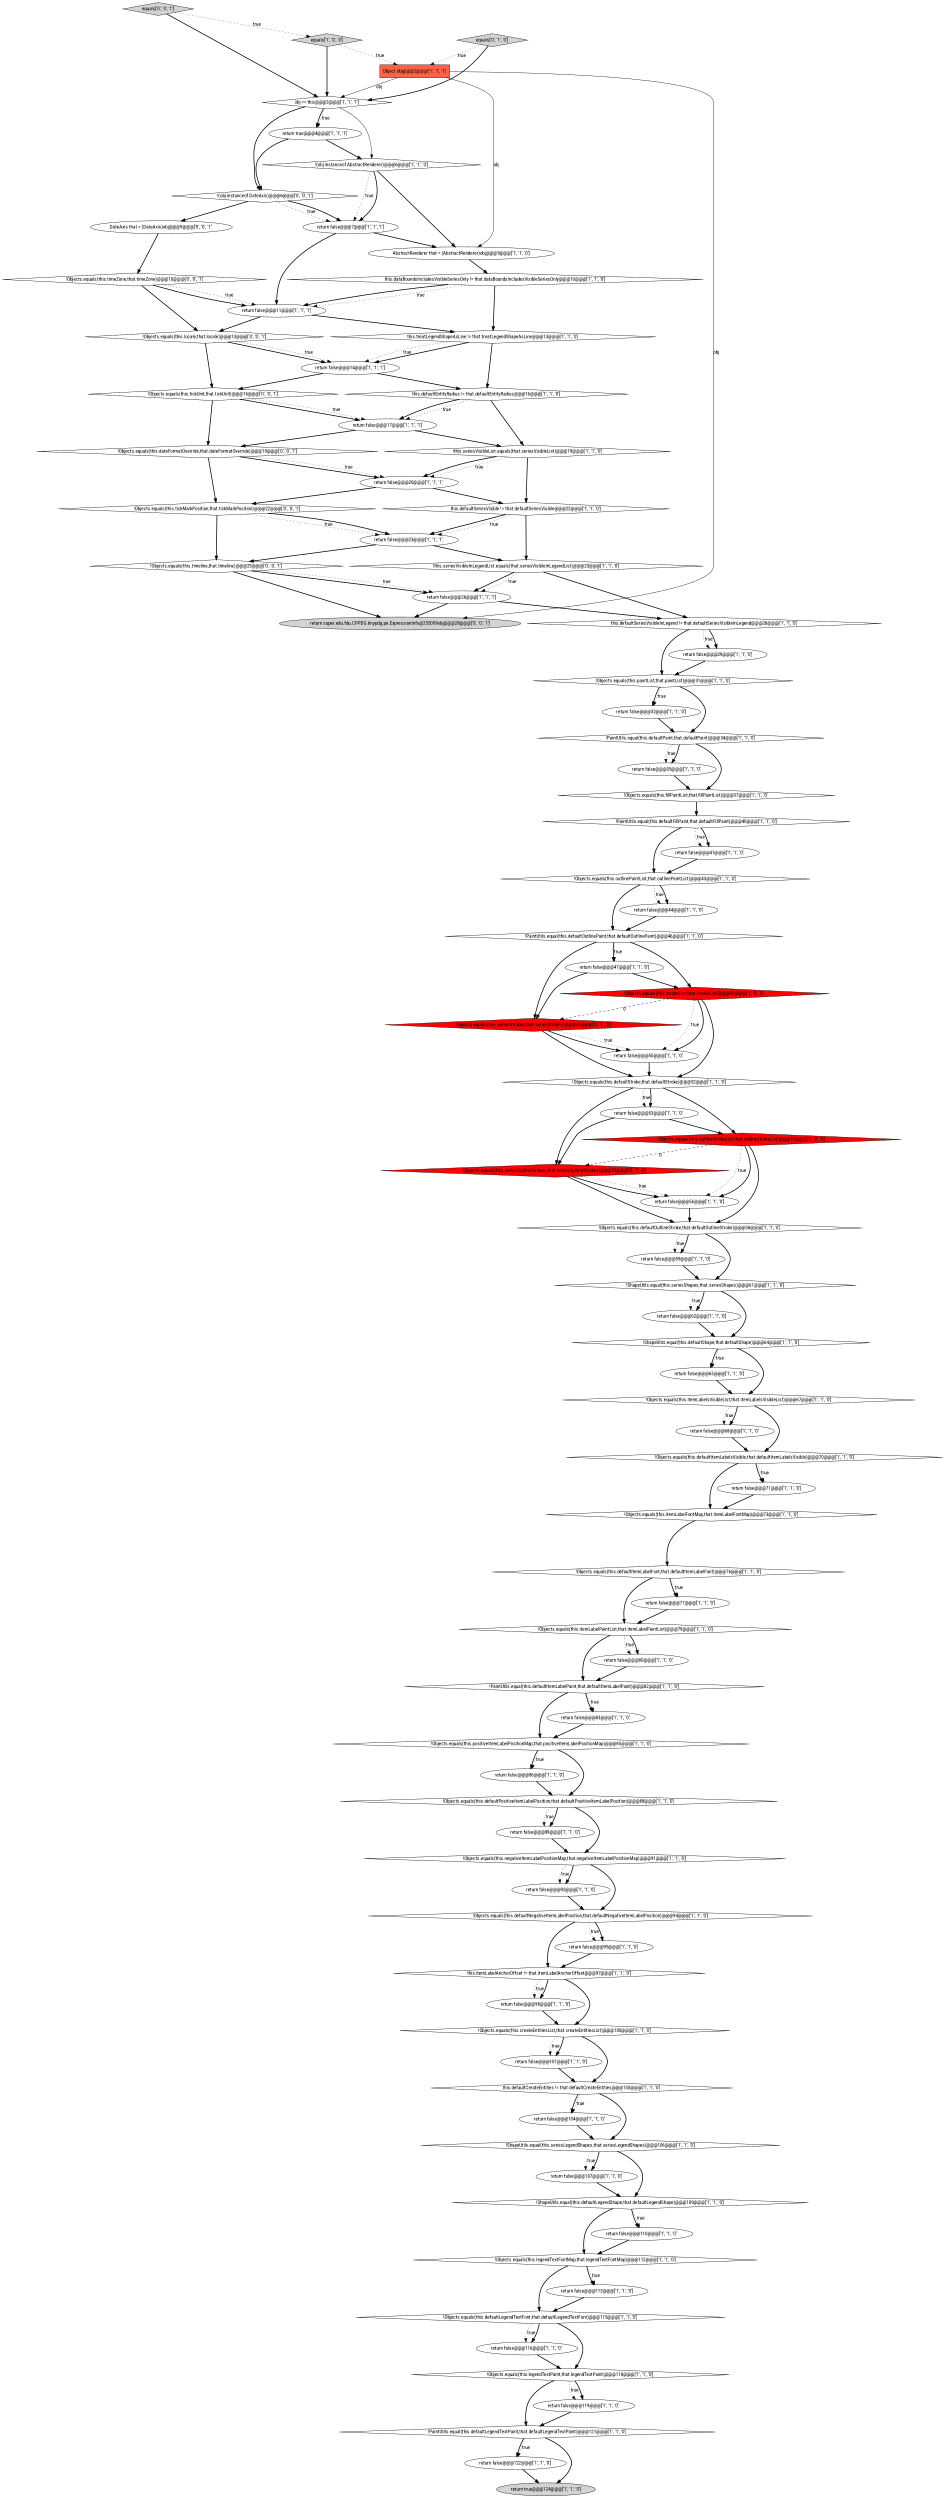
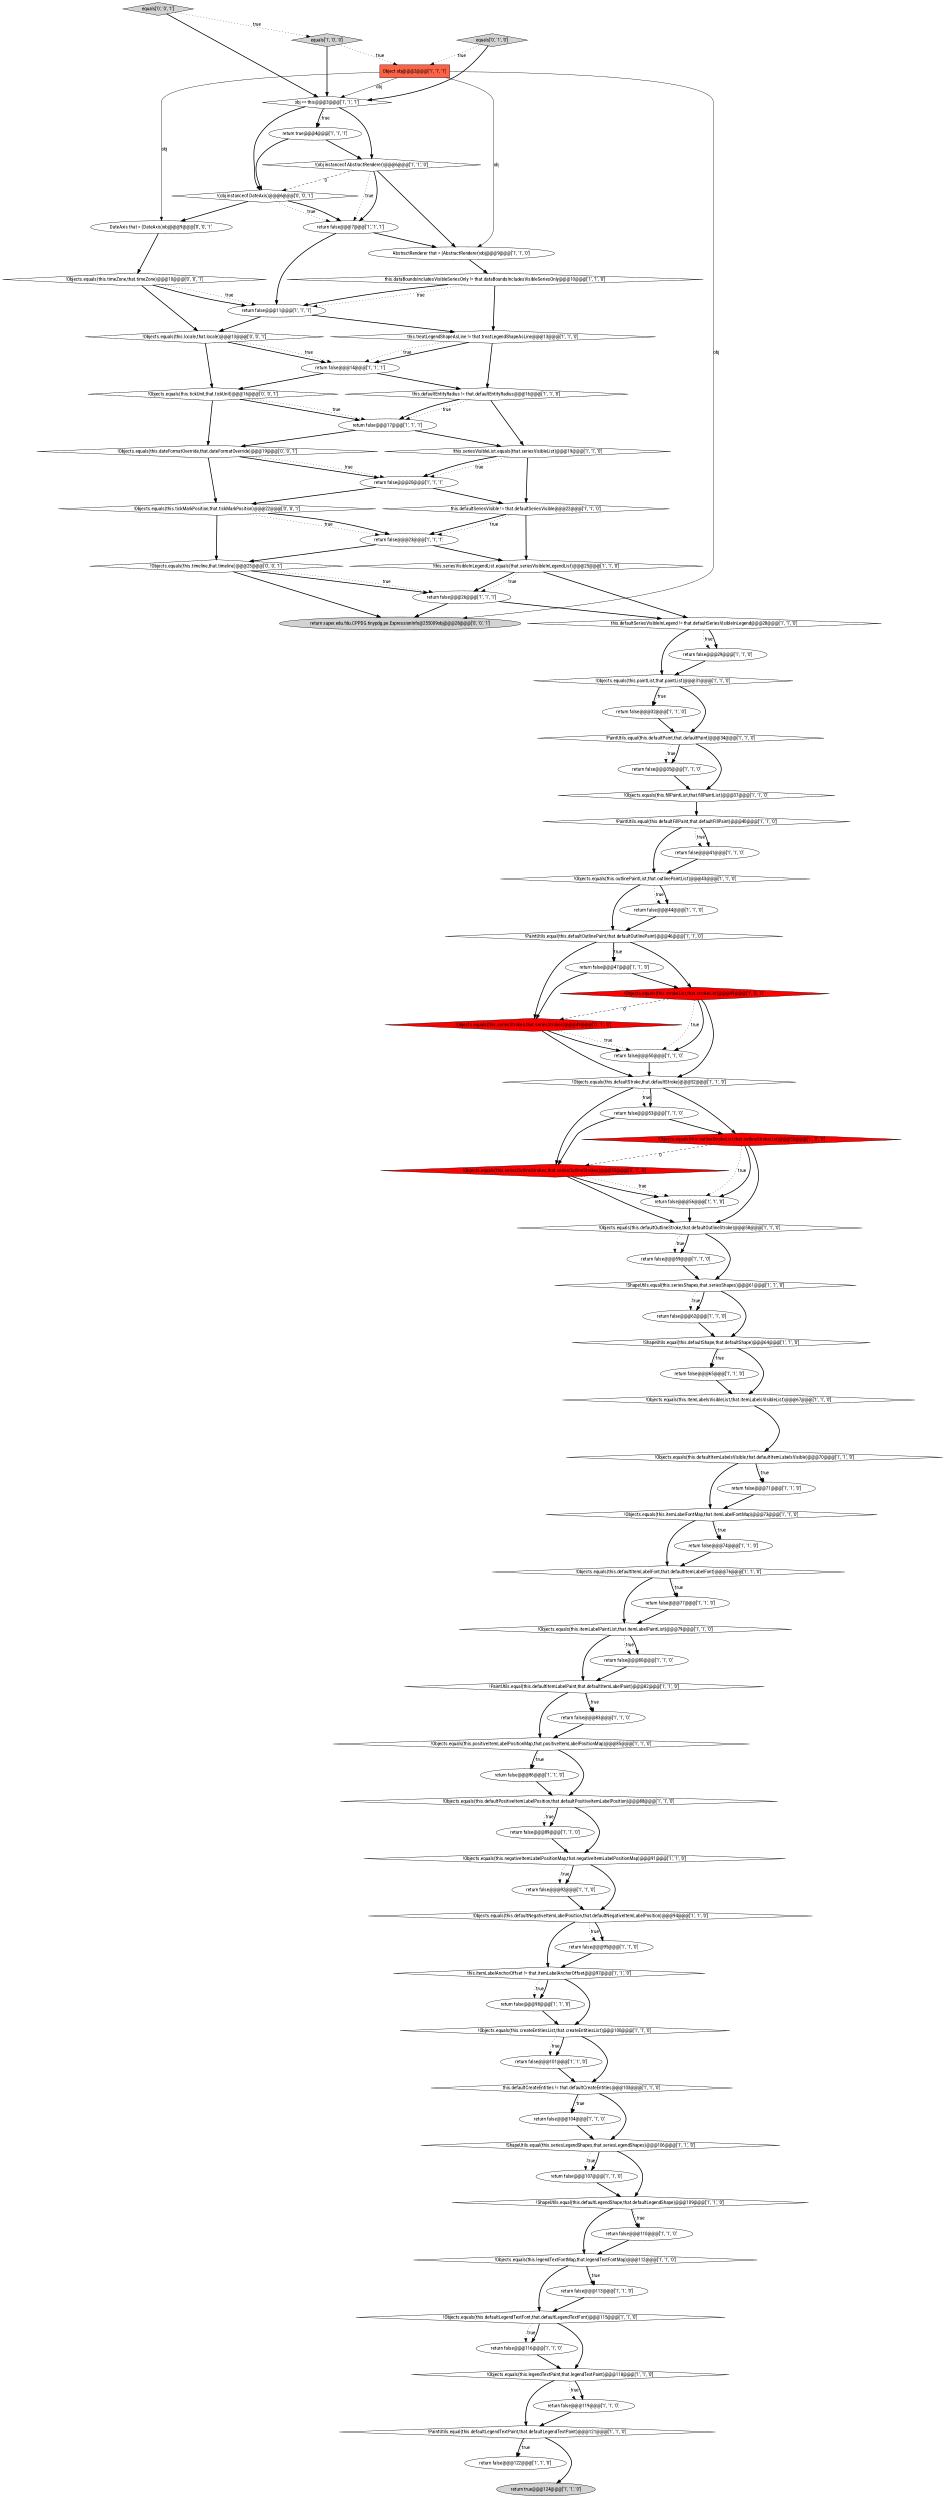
none -> (211, 84)
(364, 126) -> (364, 126)
none -> (320, 180)
(725, 1431) -> none
none -> (723, 1546)
(529, 2475) -> none
